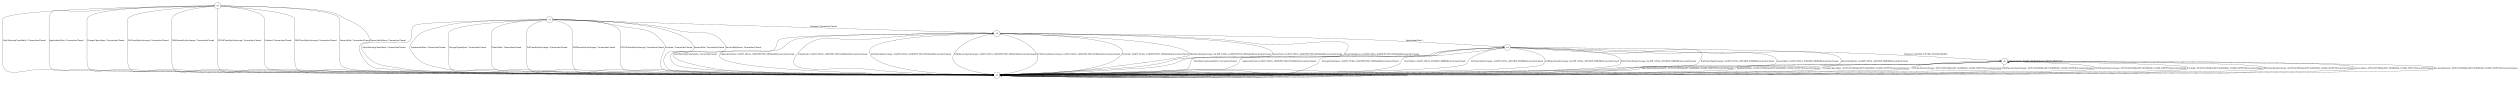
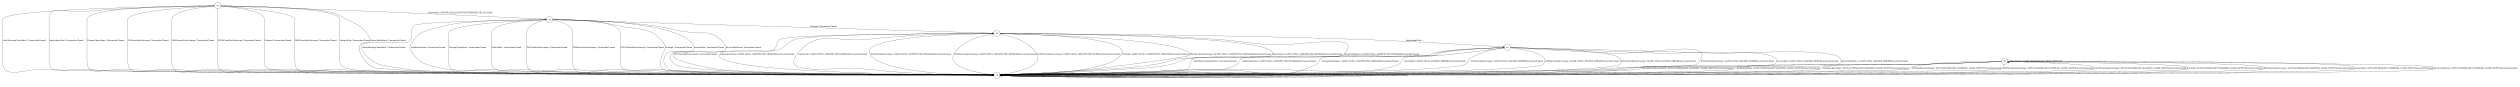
none -> (383, 12)
(1755, 51) -> none
